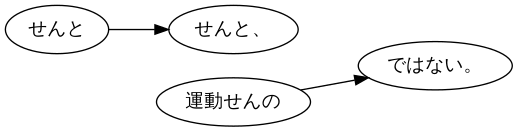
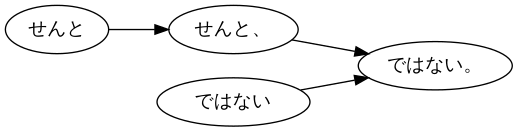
none -> (323, 46)
(234, 102) -> (234, 102)
